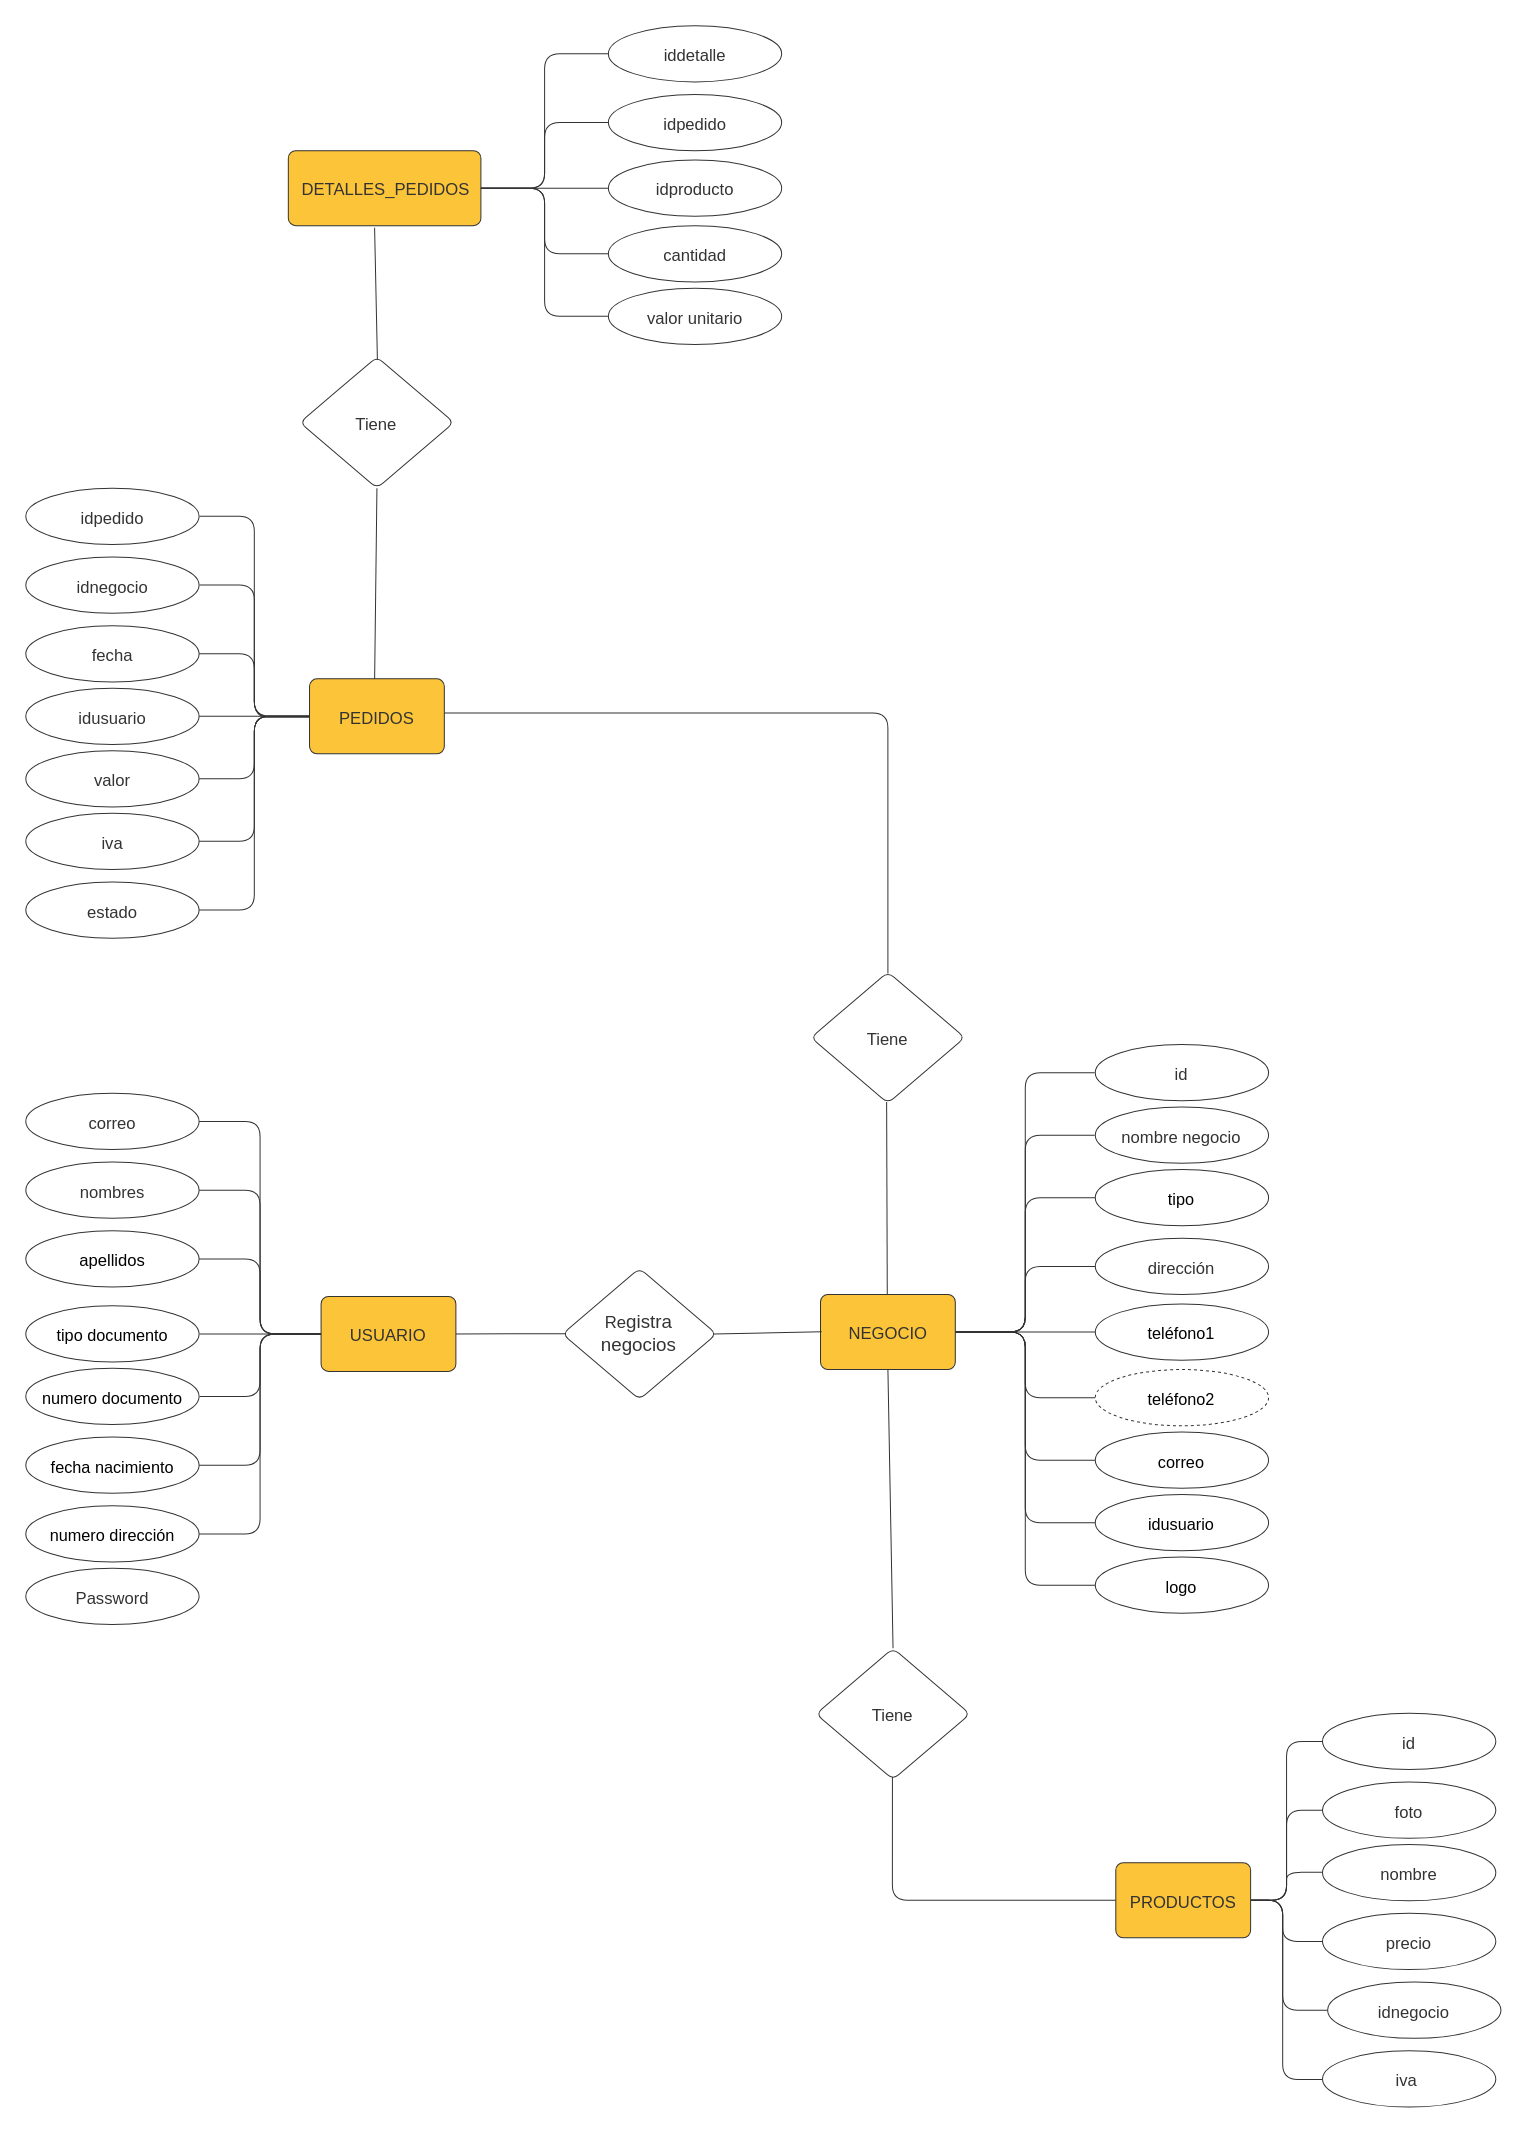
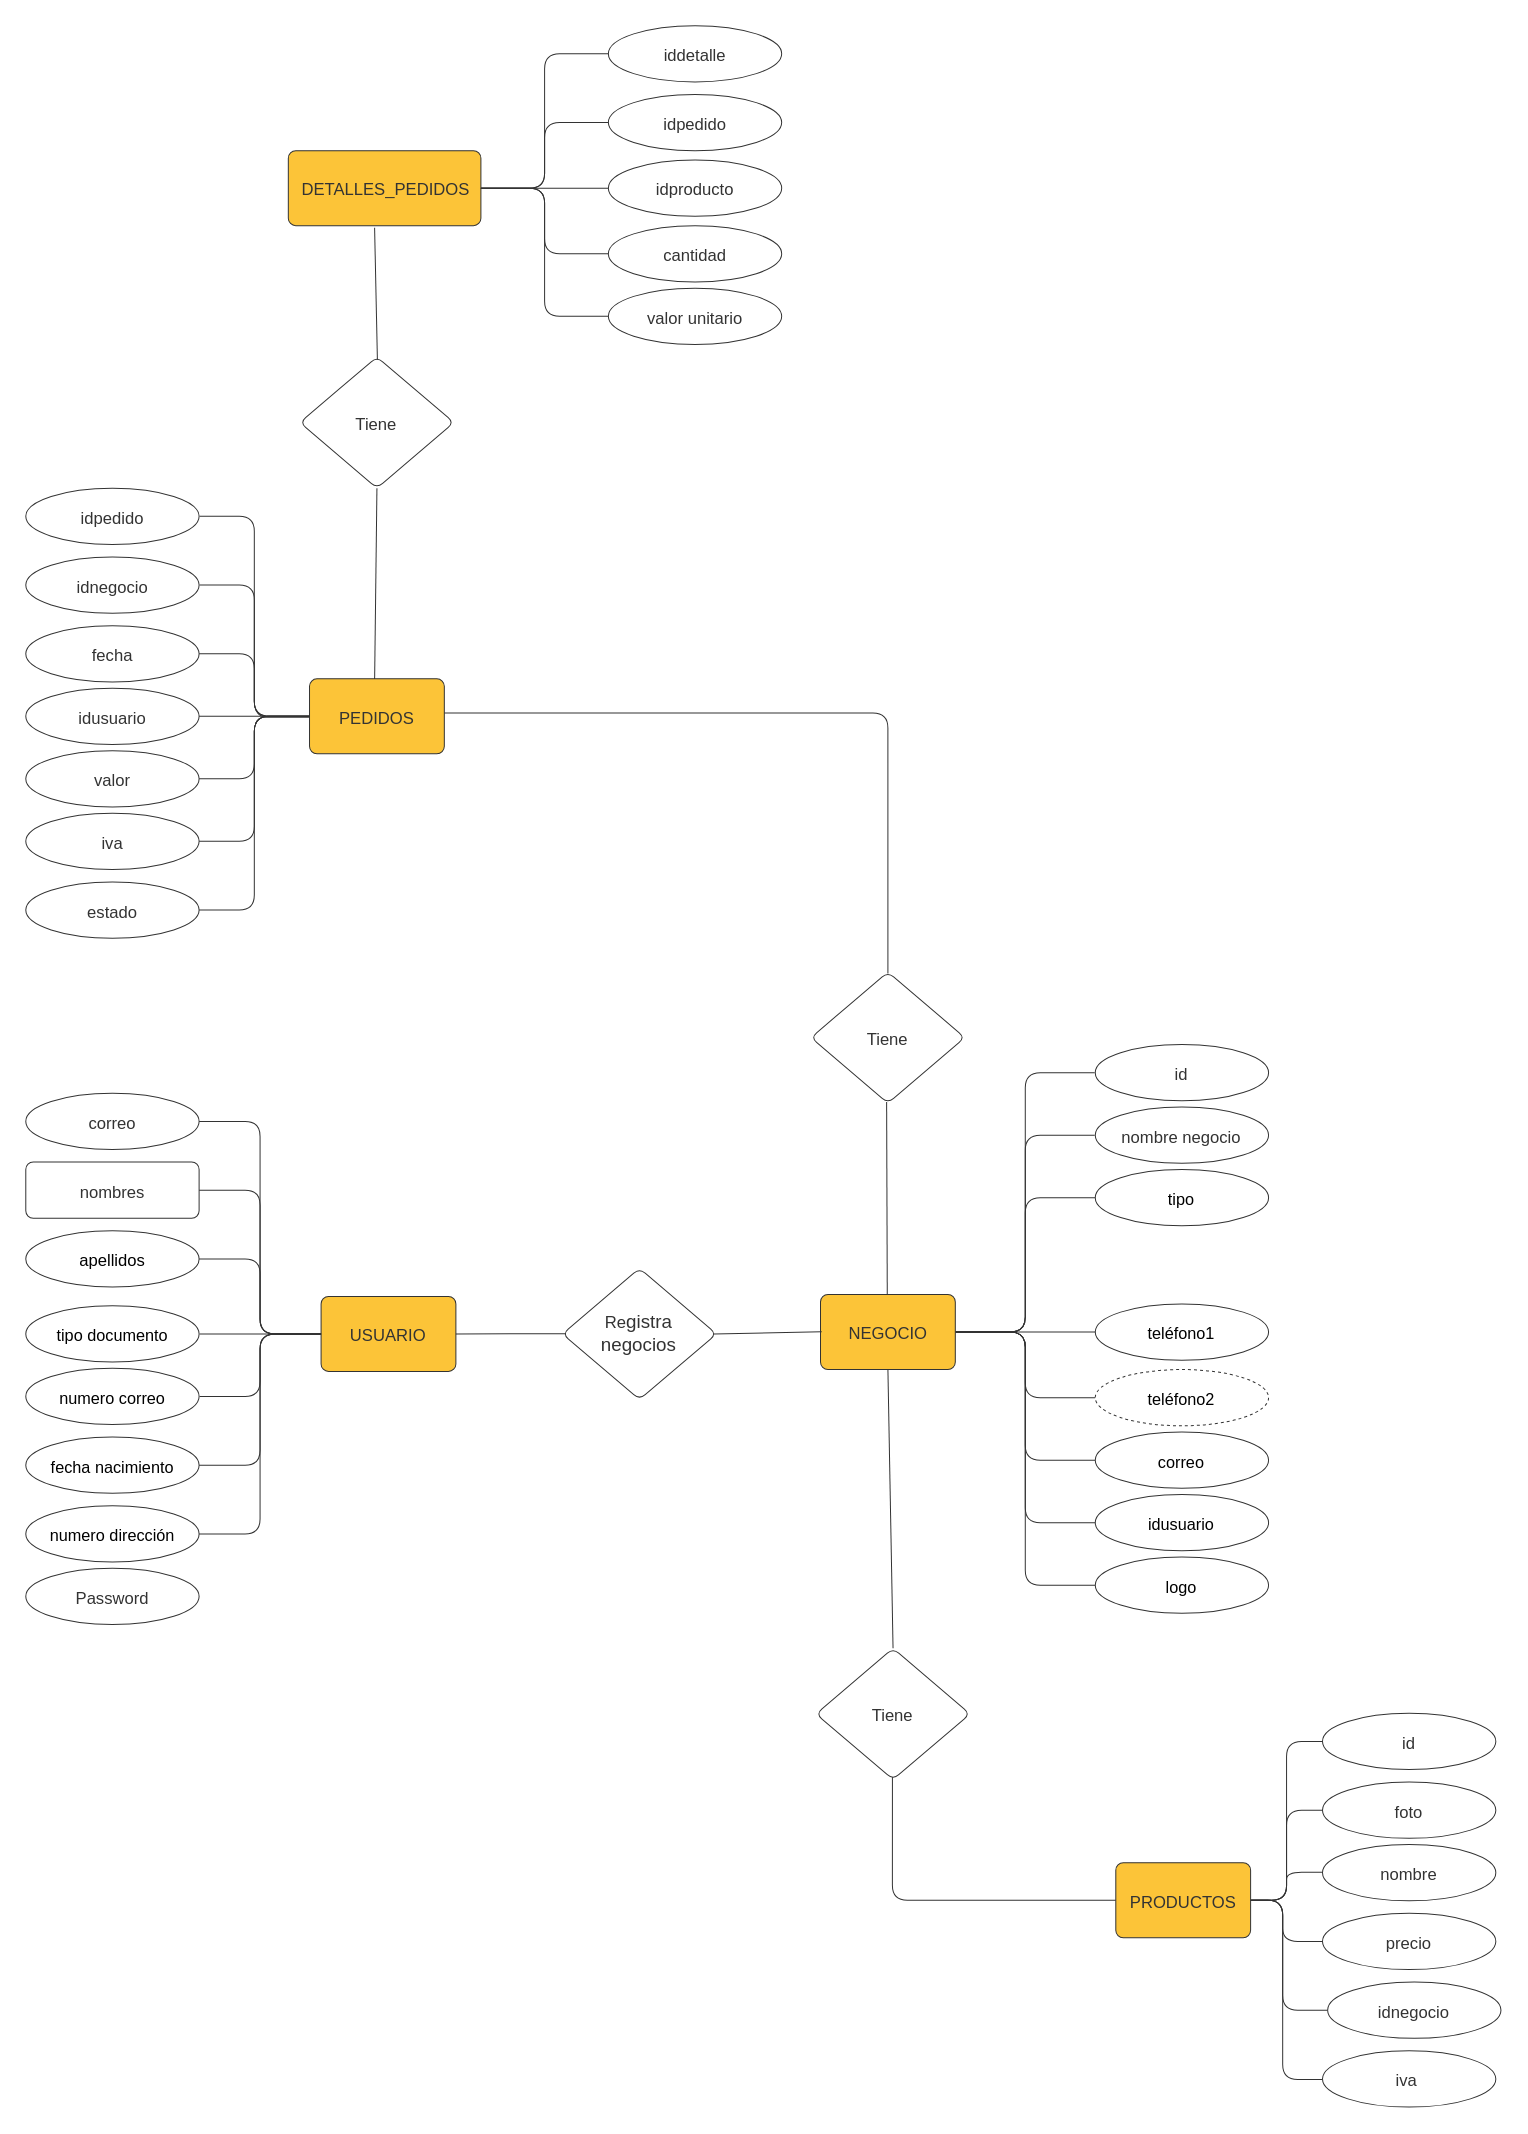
(112, 1190) -> (112, 1190)
(1062, 1266) -> none
(1182, 1266) -> none
(113, 1398) -> (113, 1398)
